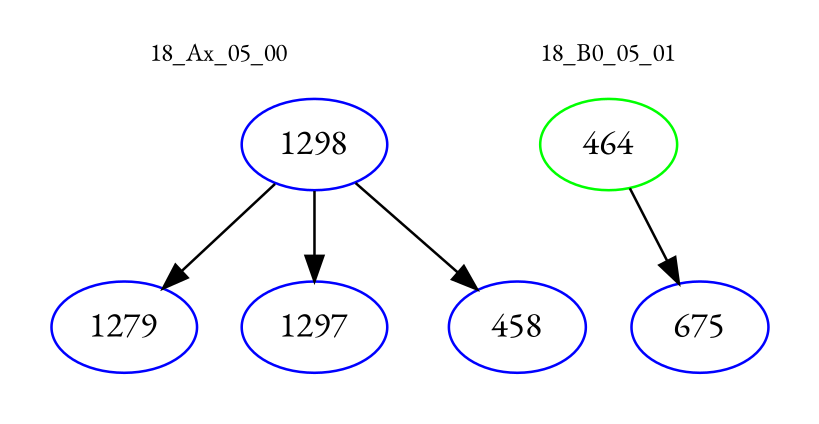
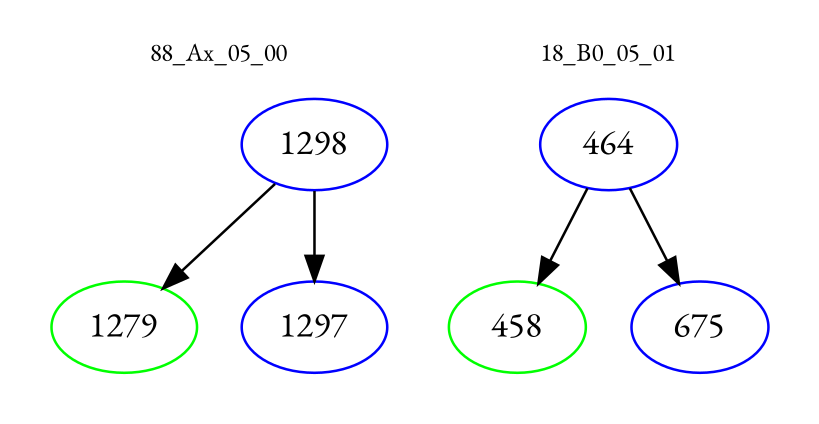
(219, 55) -> (219, 55)
(609, 145) -> (609, 145)
(391, 214) -> (569, 224)
(124, 327) -> (124, 327)
(517, 327) -> (517, 327)
